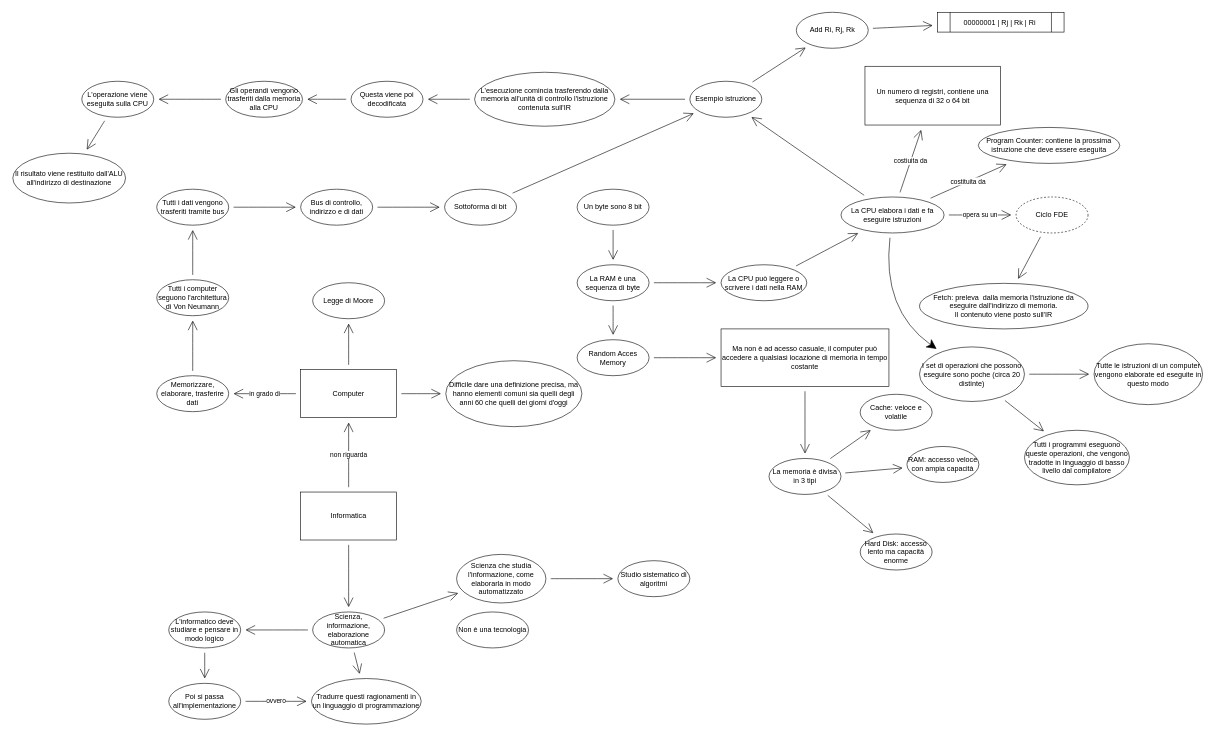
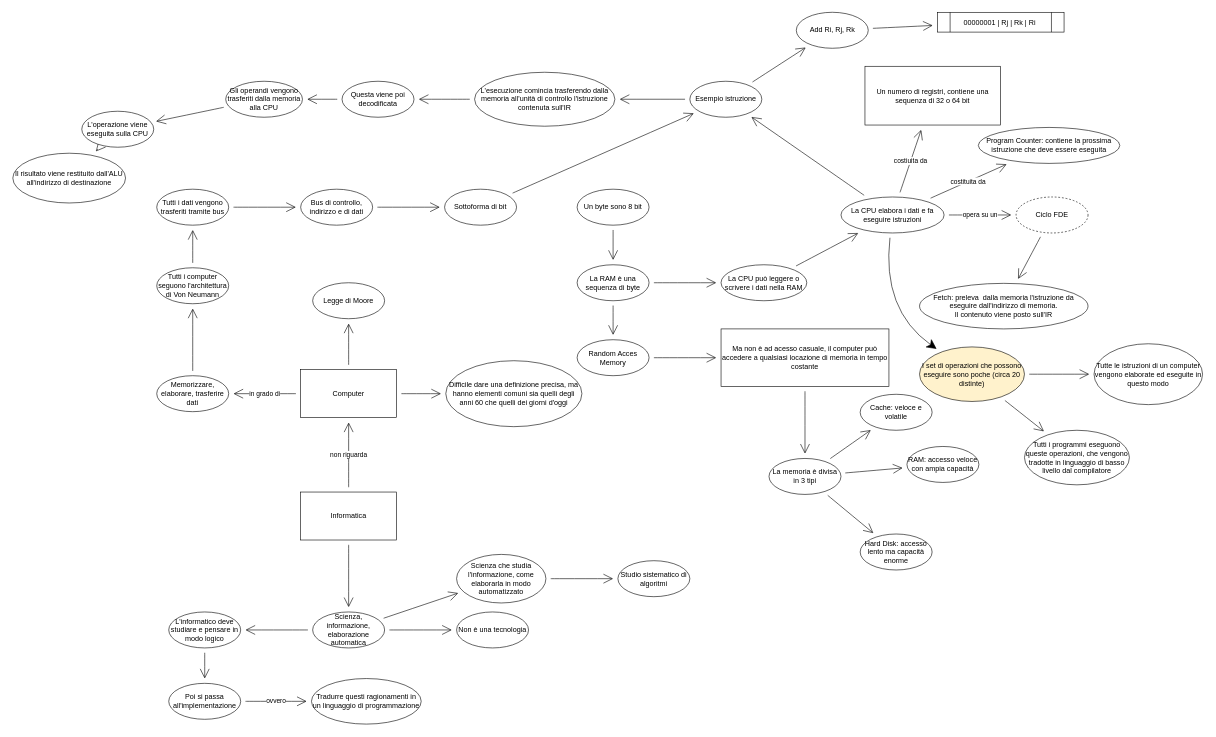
(117, 99) -> (117, 129)
(387, 99) -> (378, 99)
(192, 298) -> (192, 286)
(972, 374) -> (972, 374)
(356, 663) -> (420, 630)
